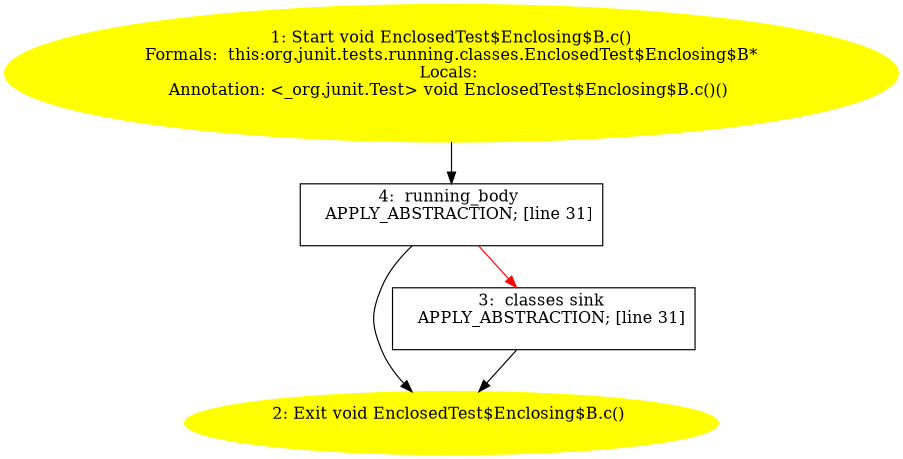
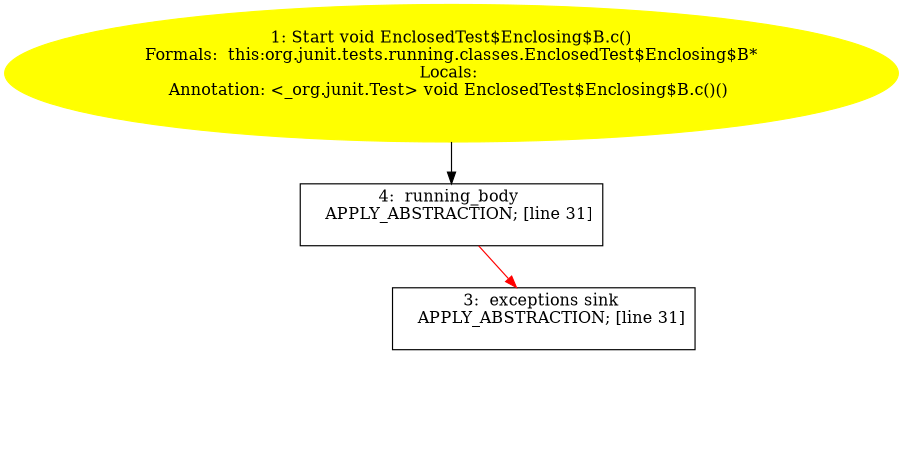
(544, 319) -> (544, 319)
(452, 423) -> none
